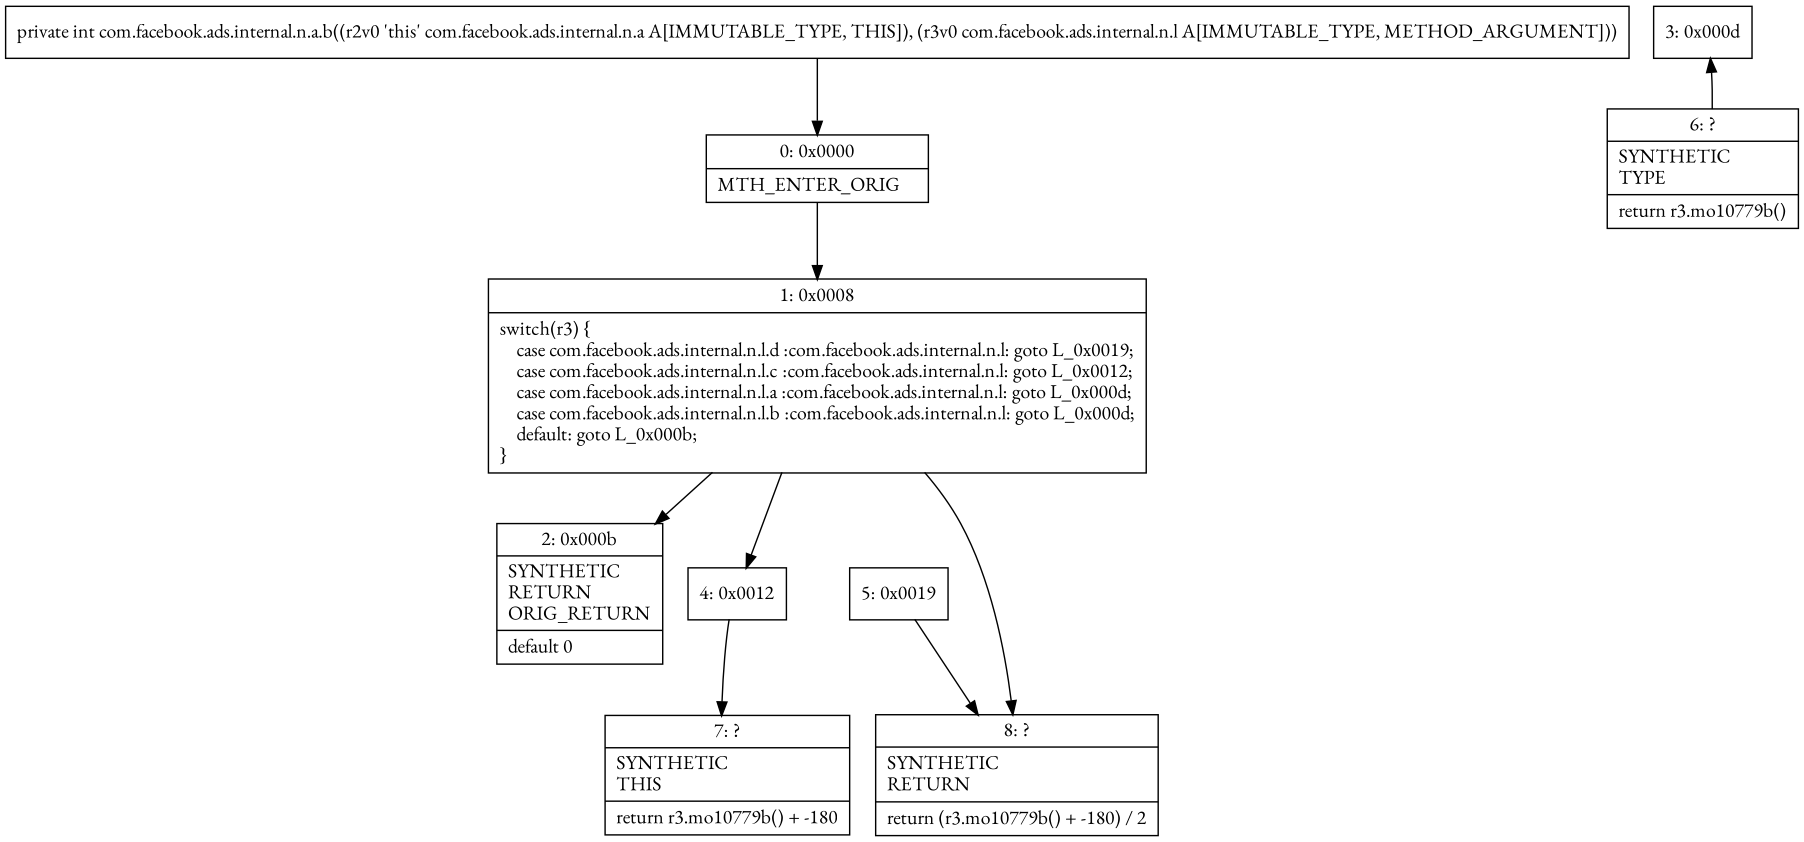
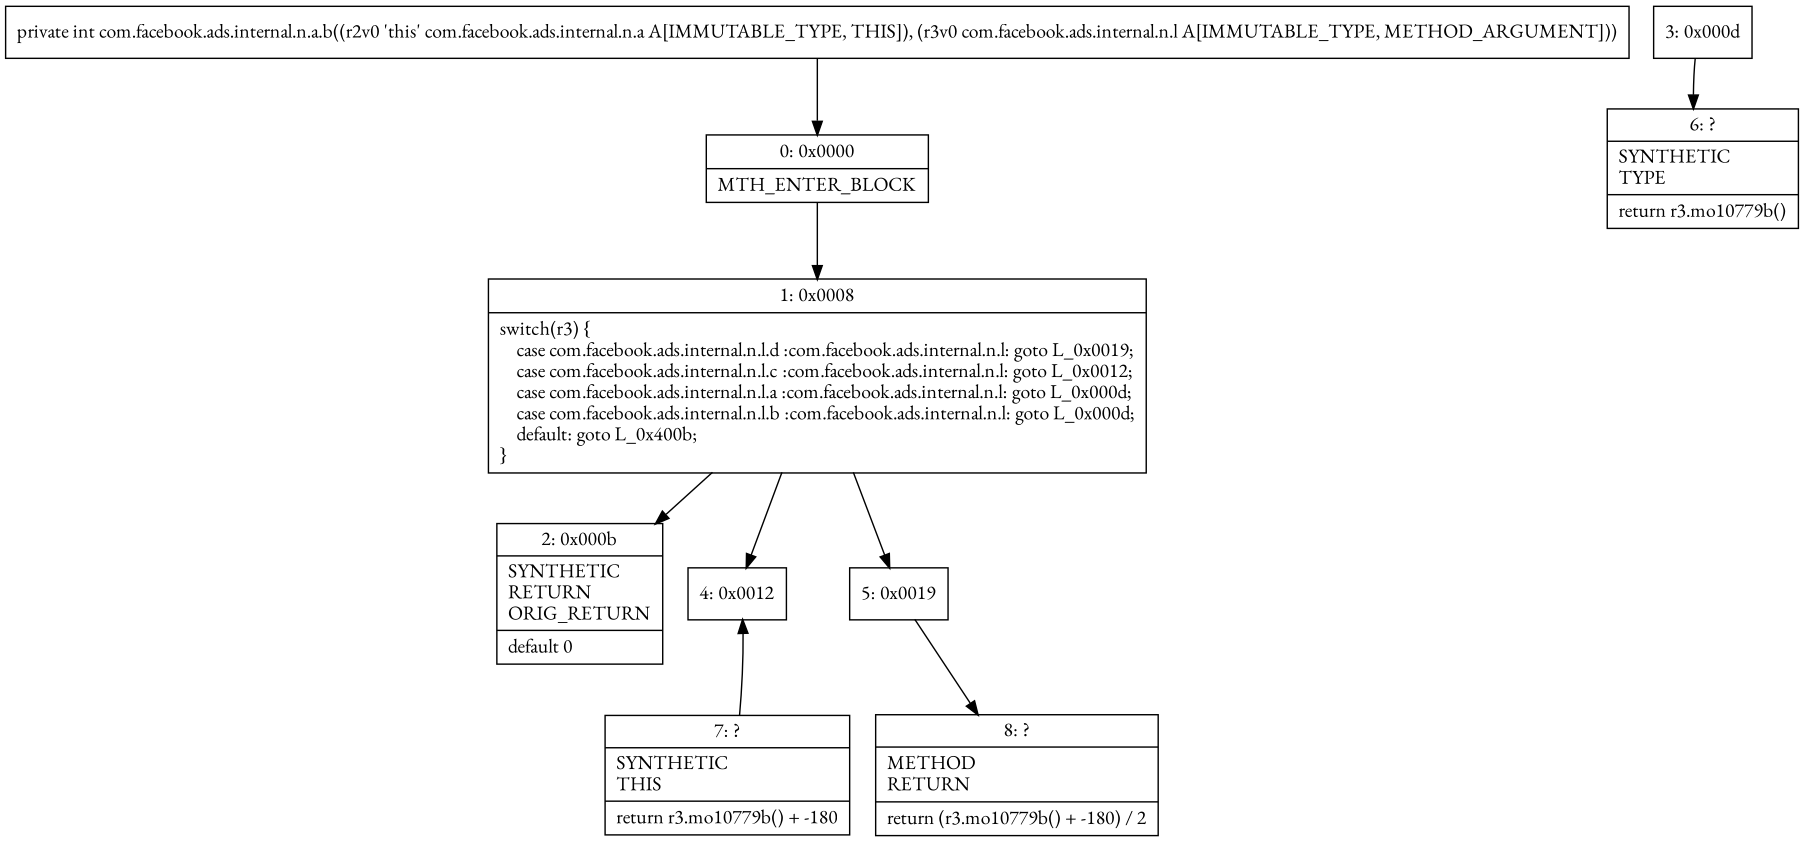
(1712, 91) -> (1694, 76)
(809, 185) -> (817, 185)
(599, 434) -> (599, 434)
(985, 580) -> (869, 514)
(724, 660) -> (742, 675)
(943, 763) -> (932, 763)
